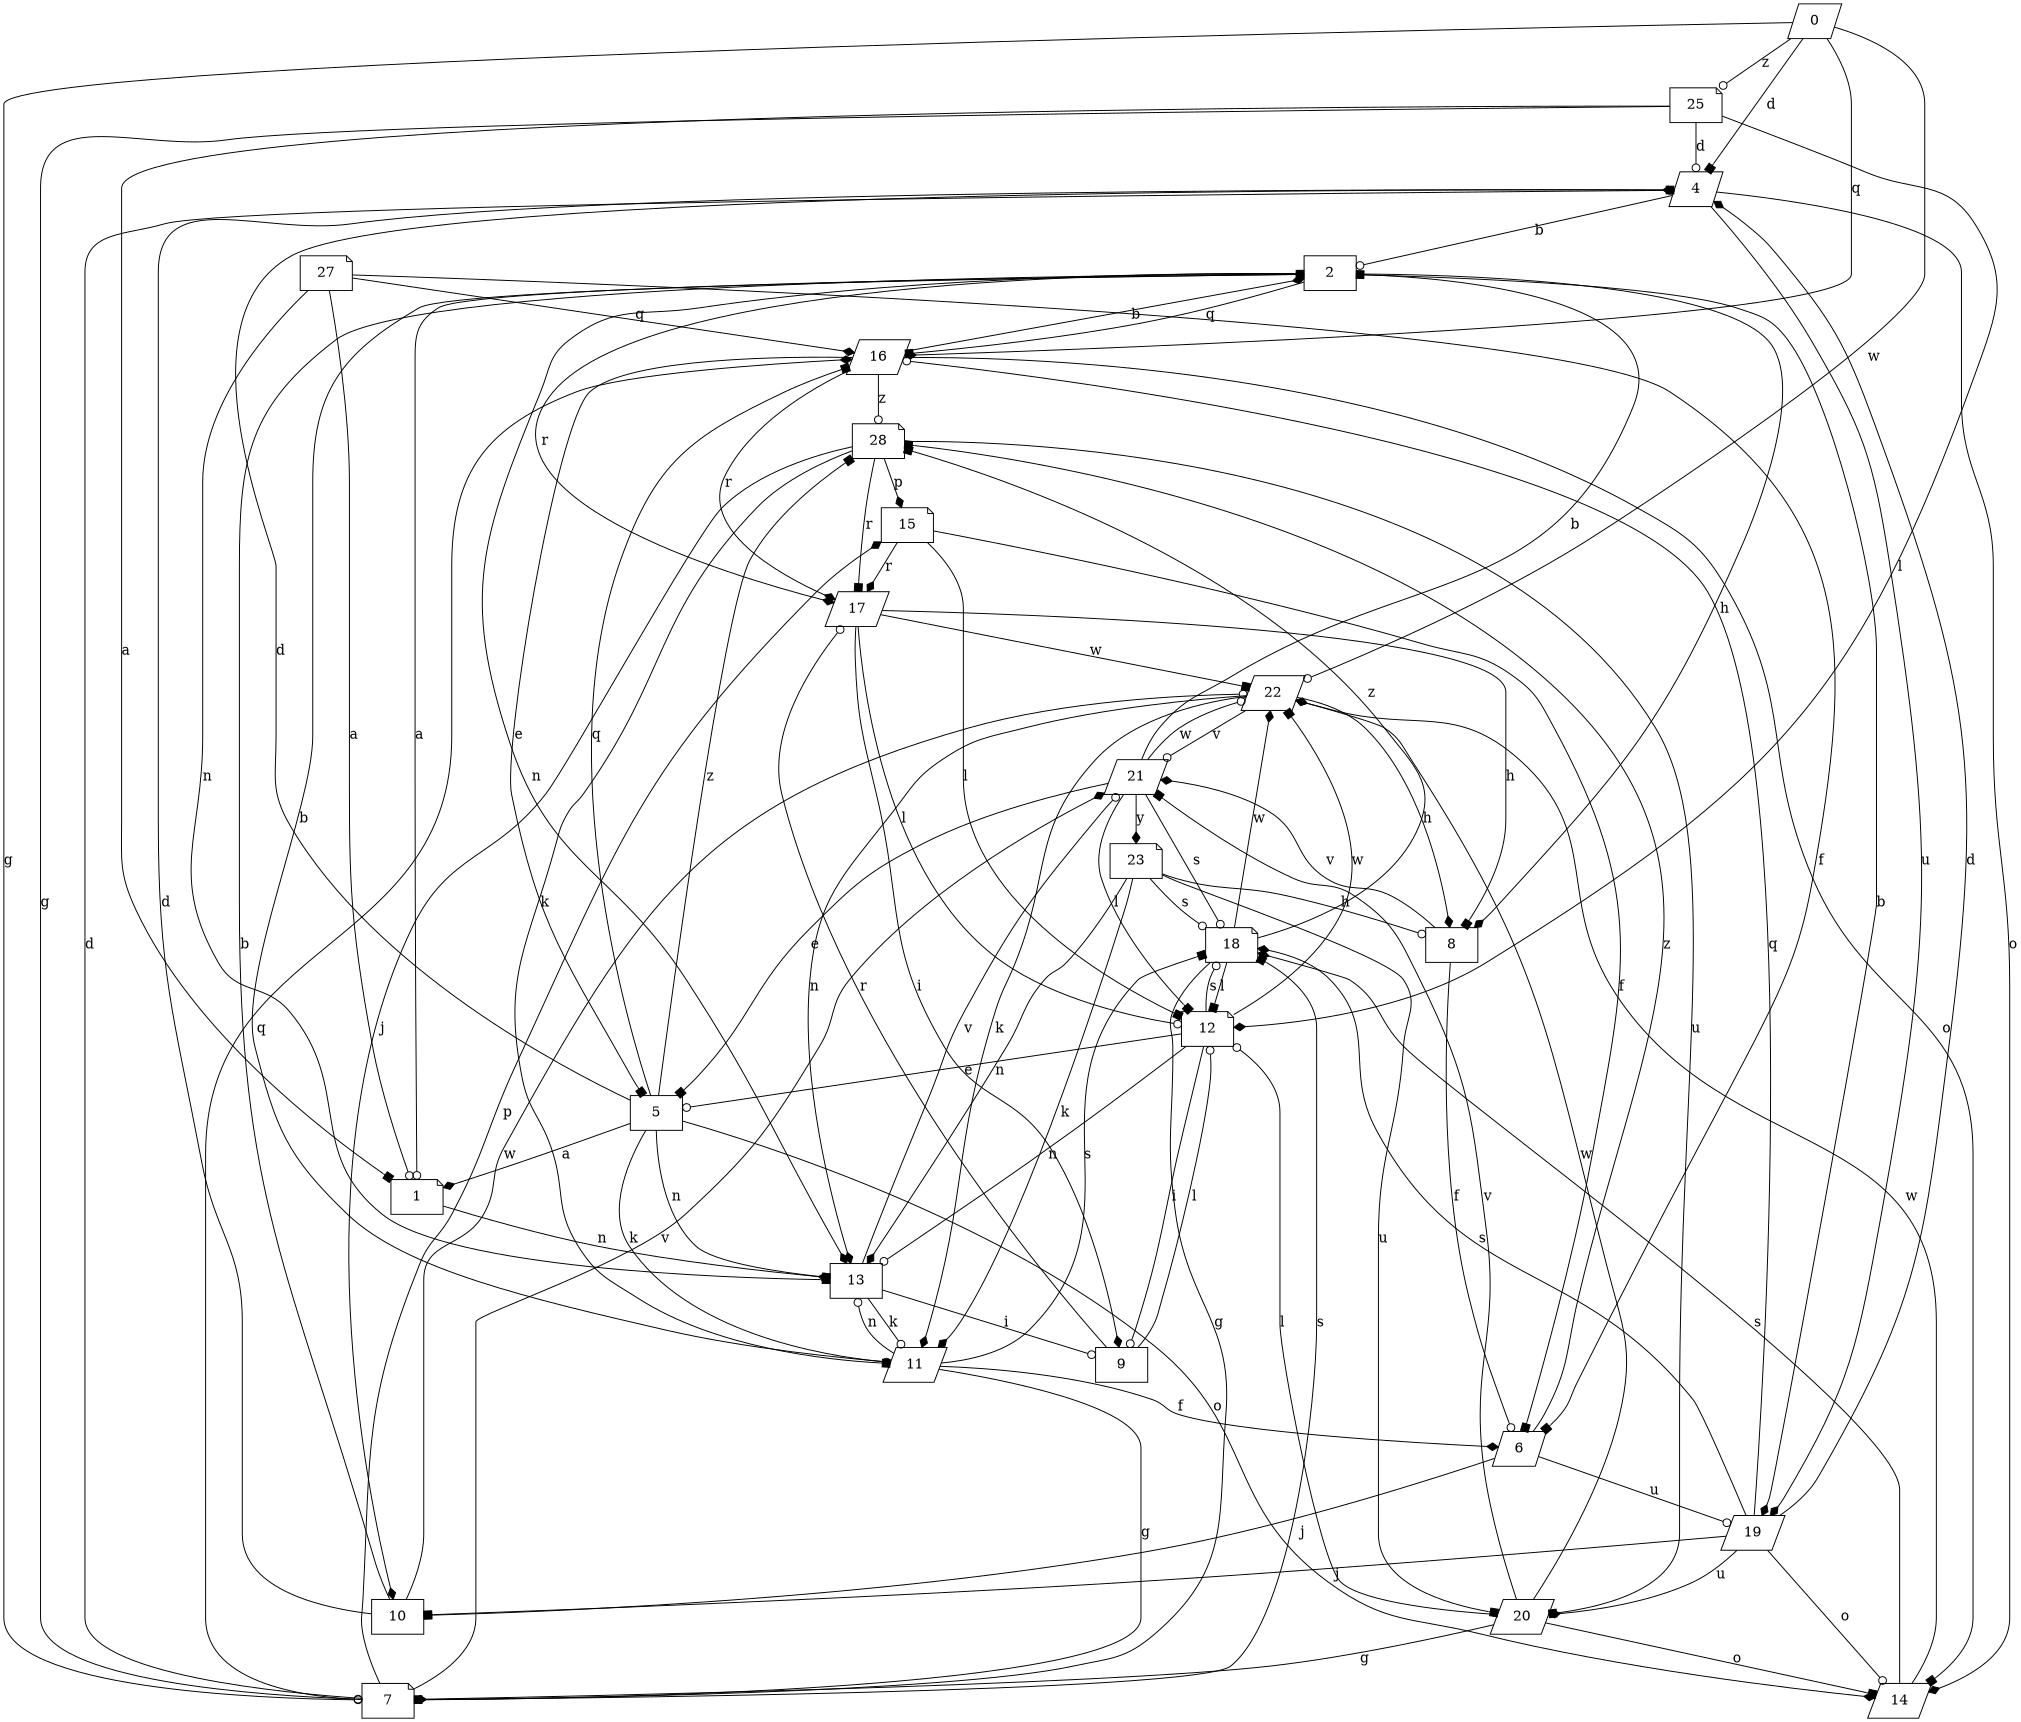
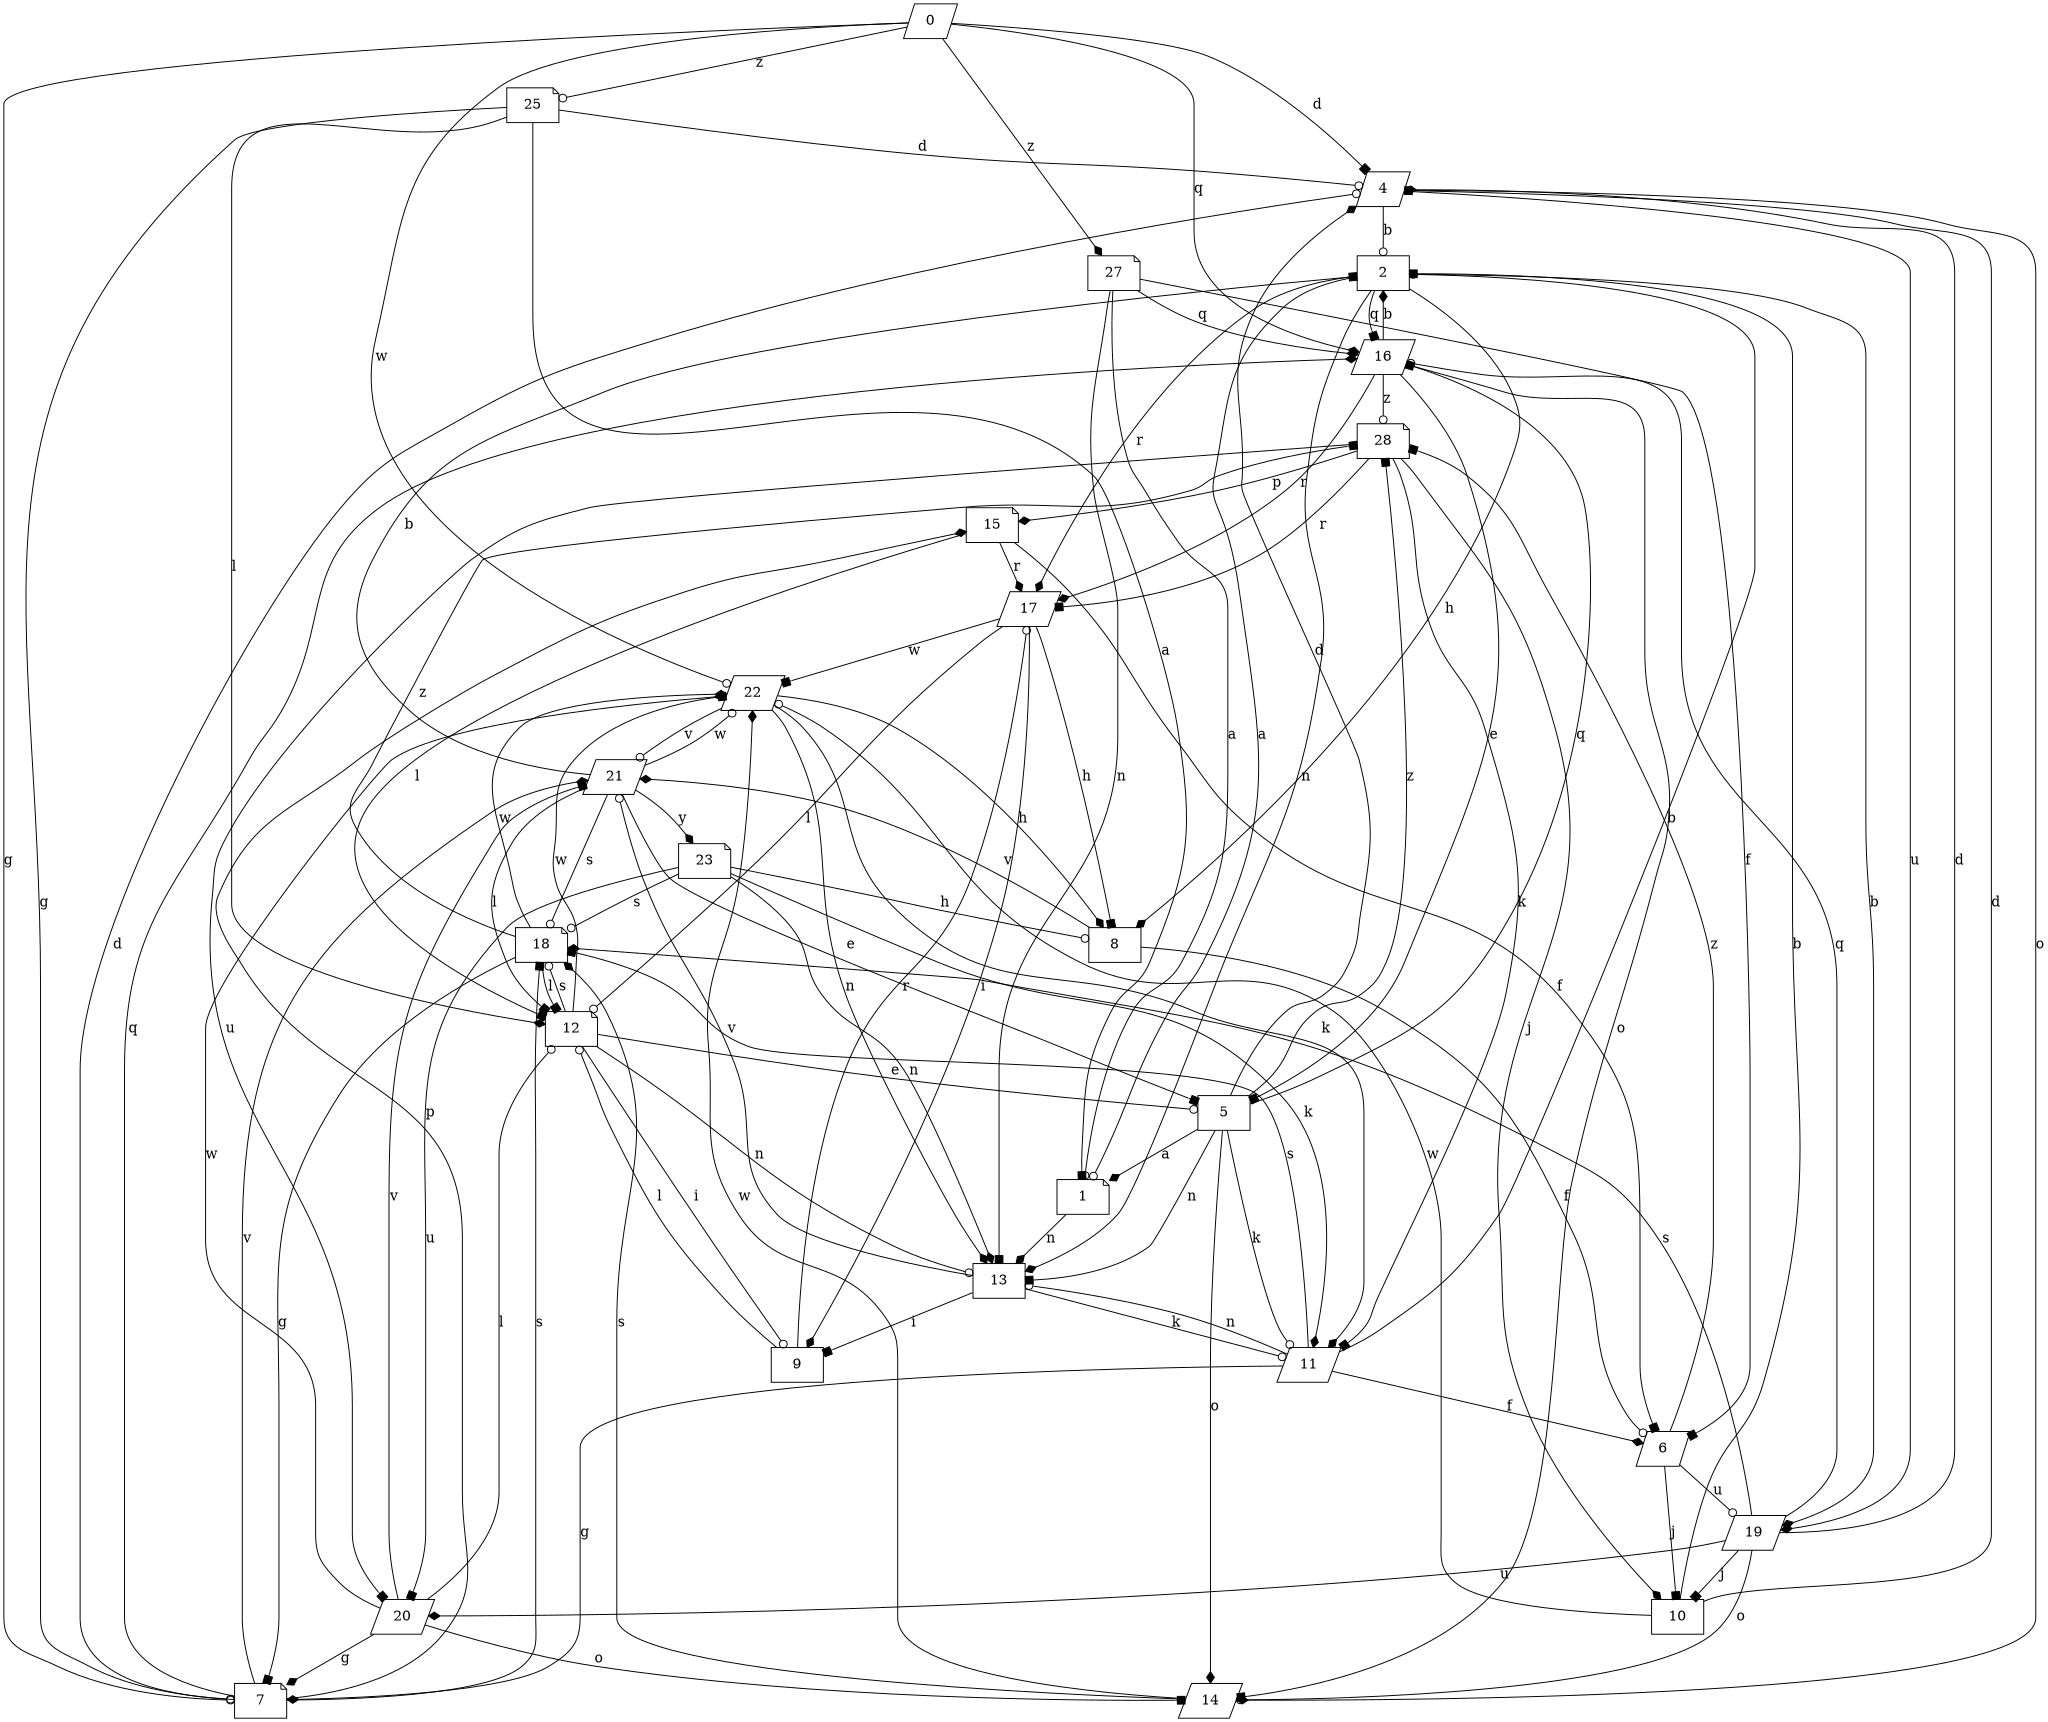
none -> (1019, 143)
(985, 1322) -> (903, 1321)
